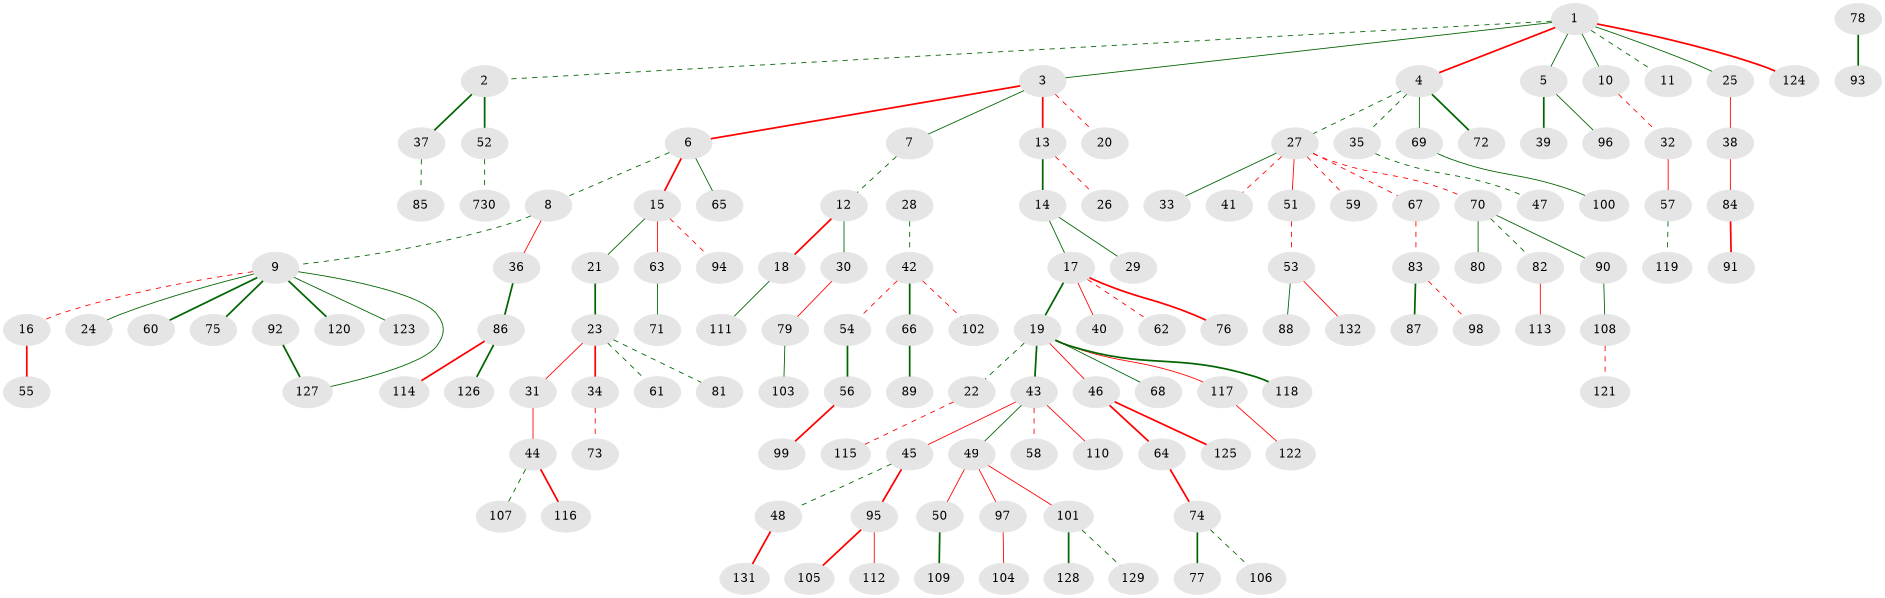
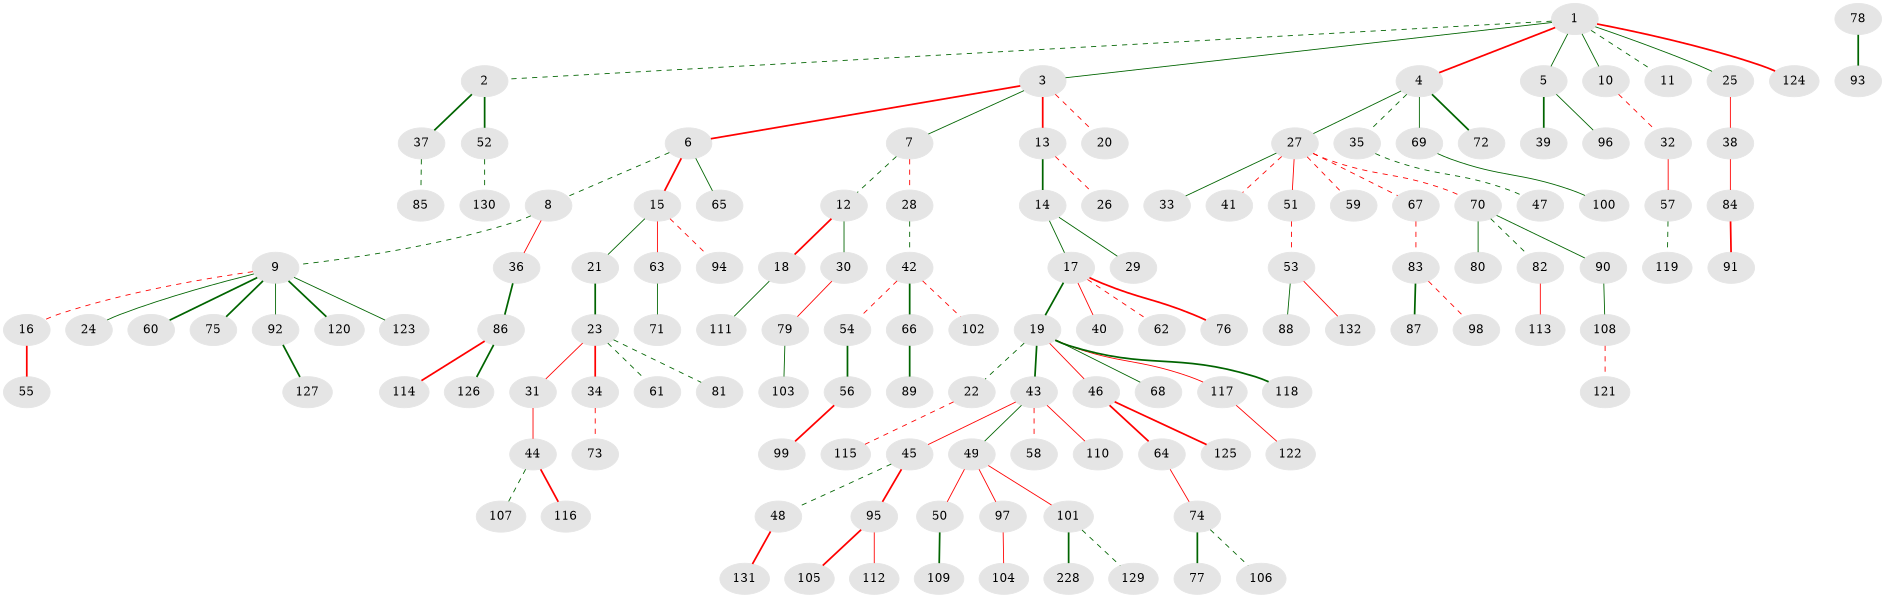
(1357, 112) -> (1357, 112)
none -> (910, 175)
(485, 206) -> (485, 206)
(438, 315) -> (276, 299)
(1180, 486) -> (1180, 486)
(1069, 579) -> (1069, 579)
